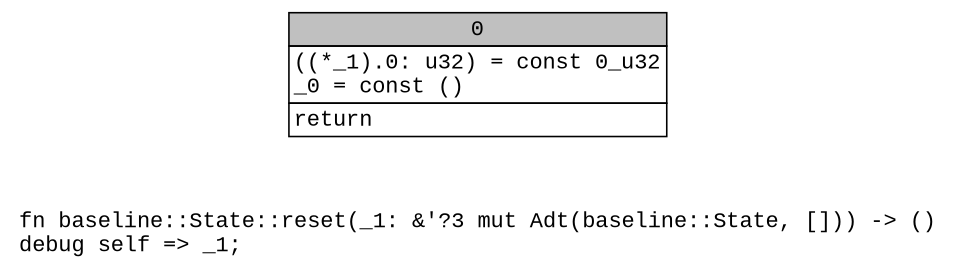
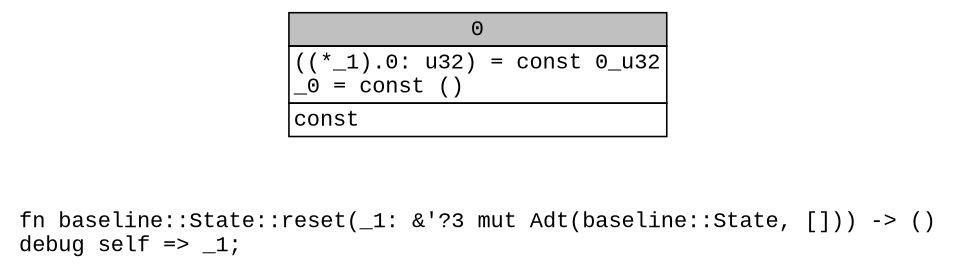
(333, 119) -> (327, 119)
